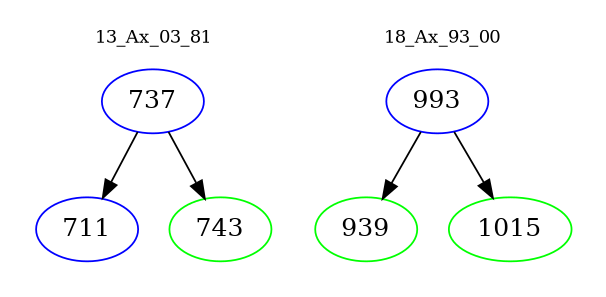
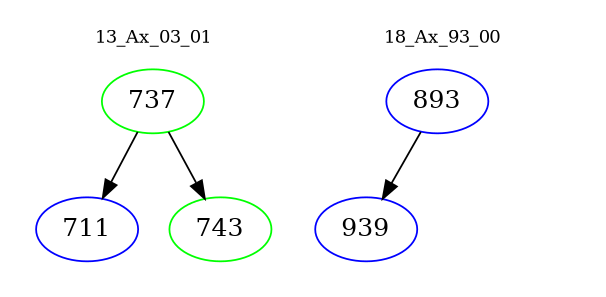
(154, 38) -> (154, 38)
(153, 101) -> (153, 101)
(437, 101) -> (437, 101)
(366, 229) -> (366, 229)
(510, 229) -> none
